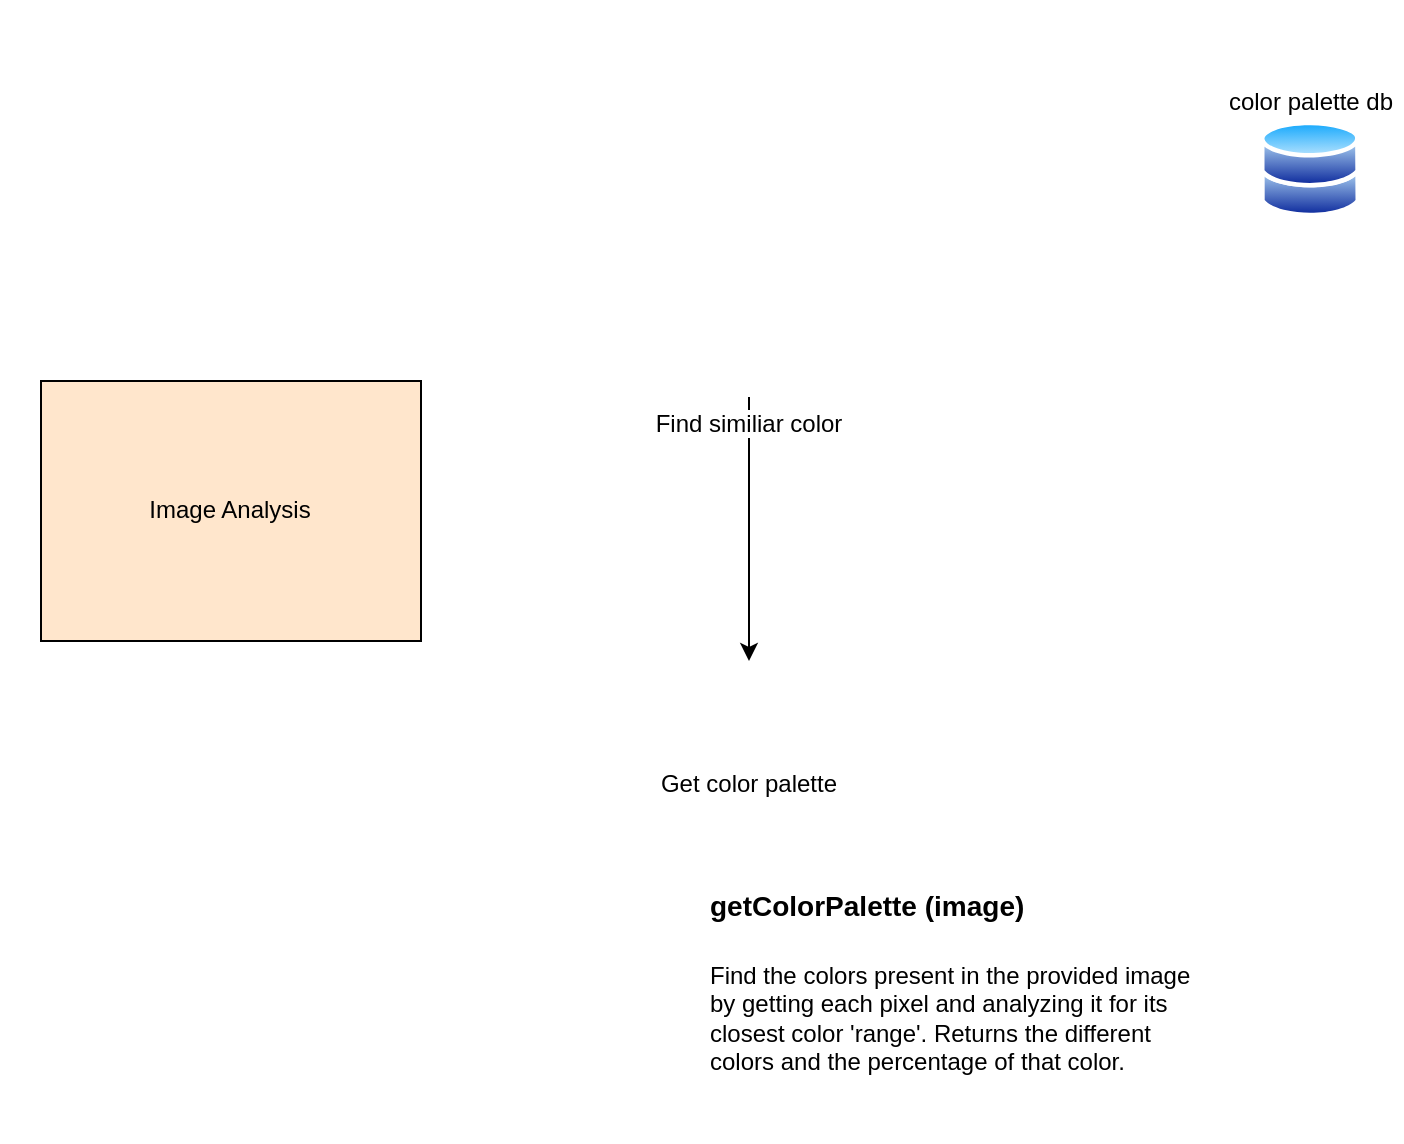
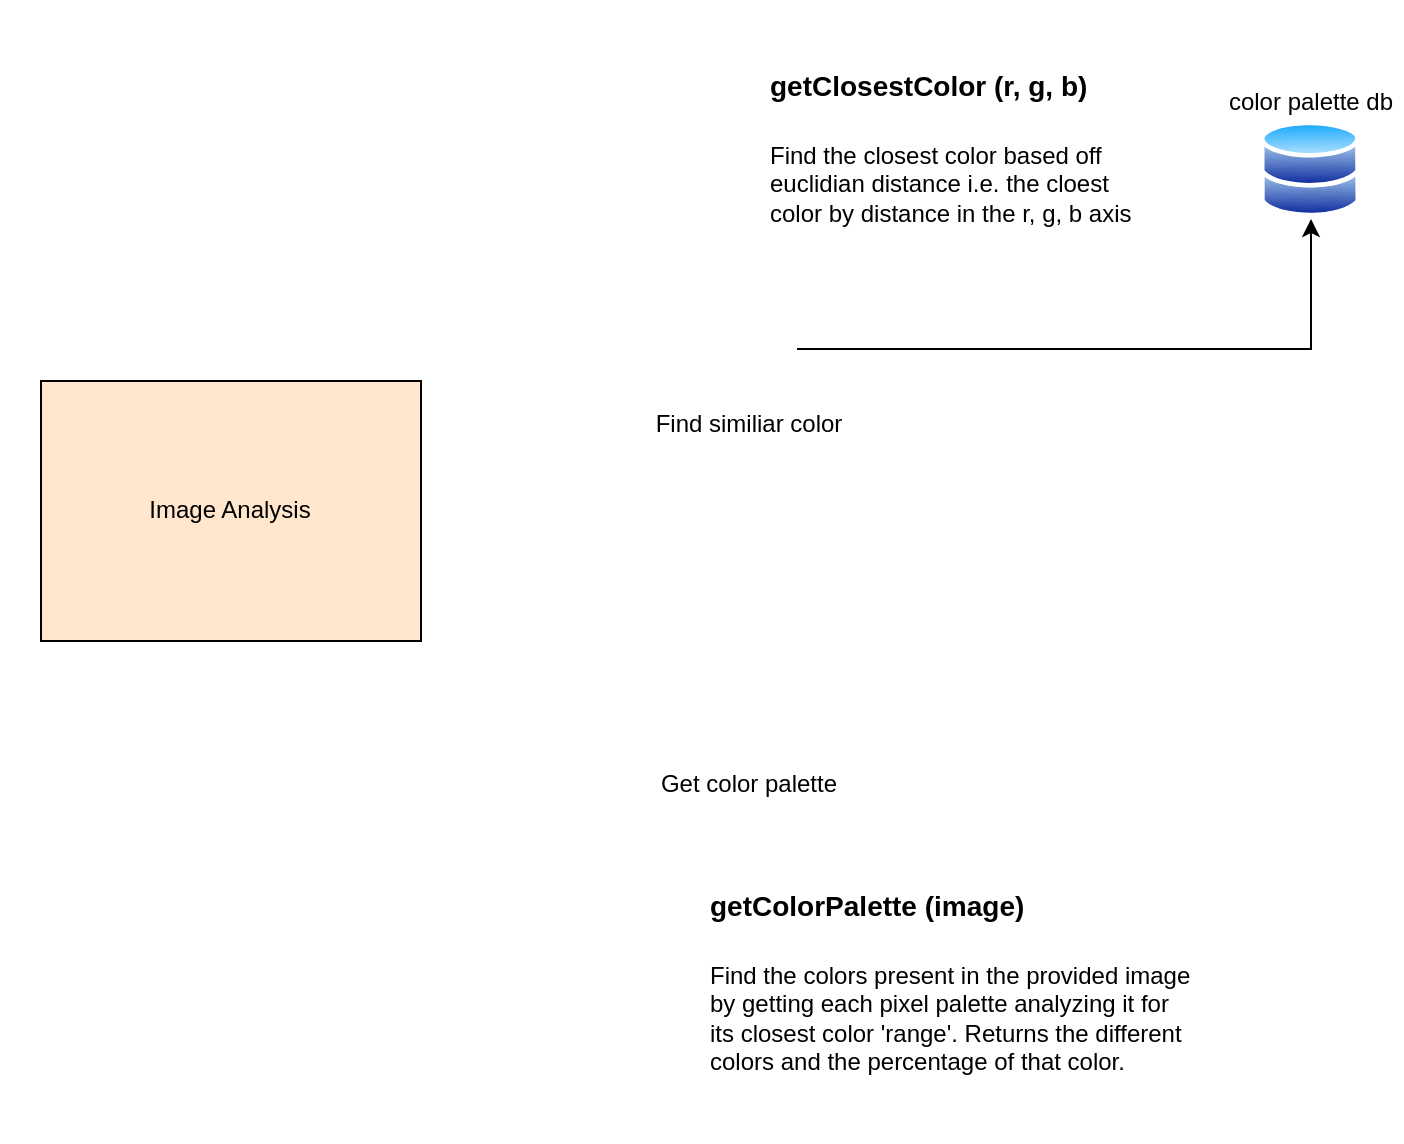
none -> (951, 161)
(749, 542) -> (1112, 349)
(953, 927) -> (953, 927)
